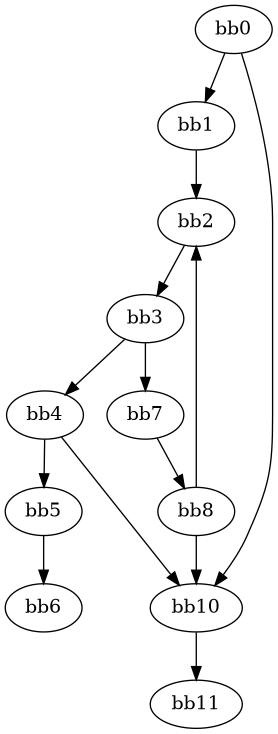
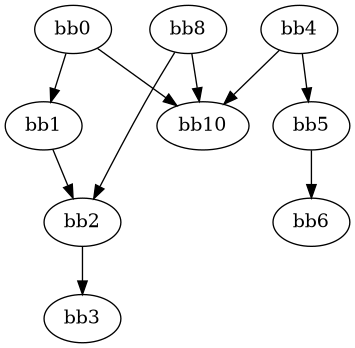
(100, 362) -> none
(145, 415) -> none
(196, 704) -> none
